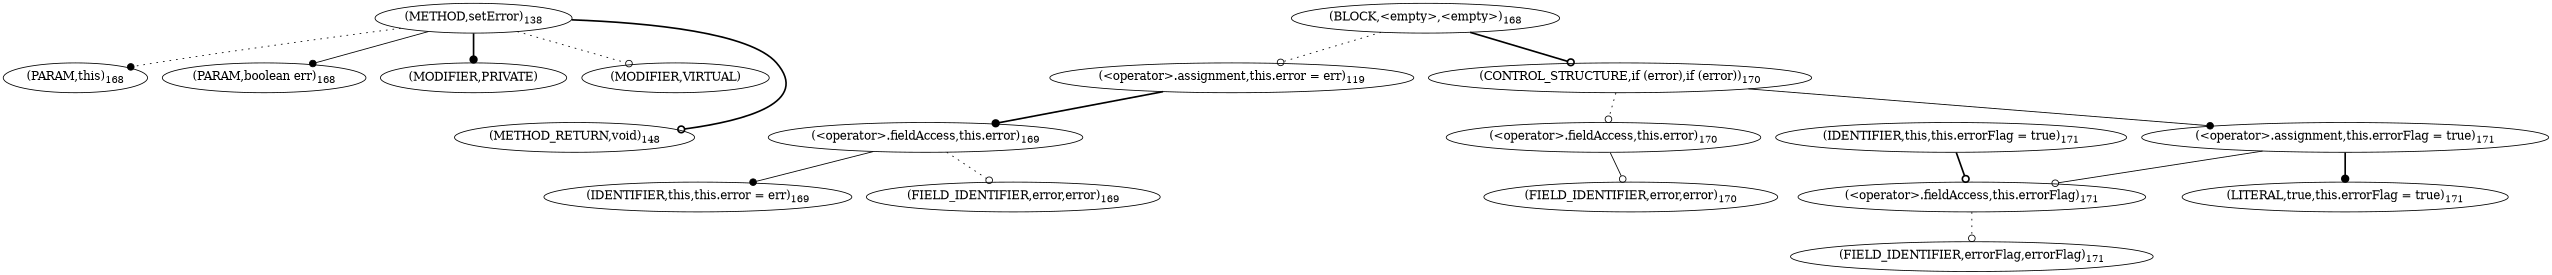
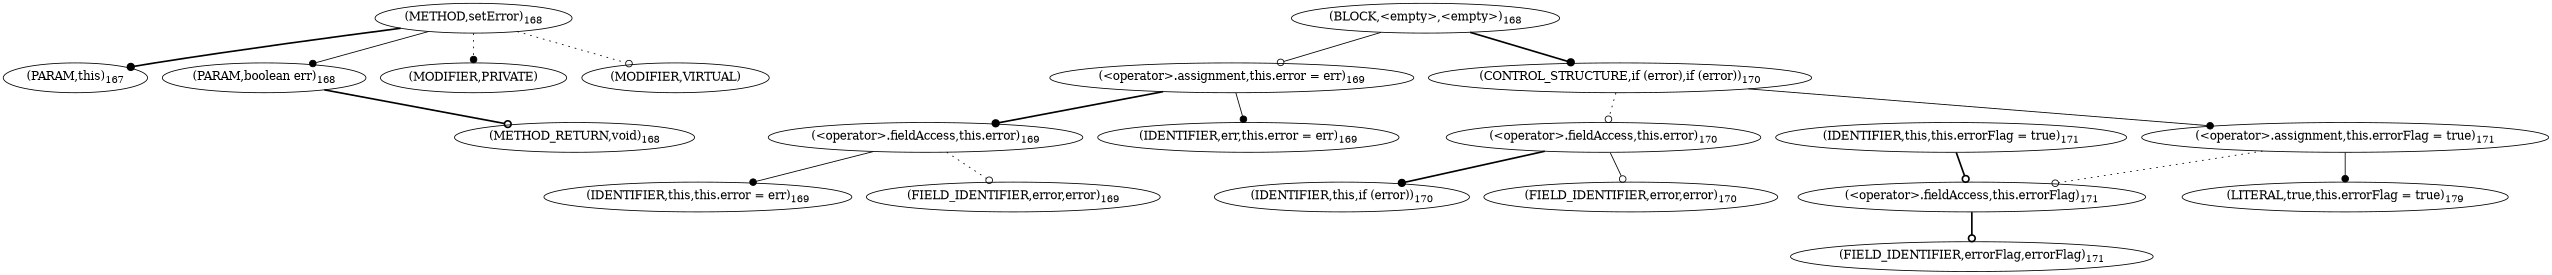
(533, 17) -> (533, 17)
(746, 44) -> (414, 107)
(474, 45) -> (474, 45)
(267, 46) -> (267, 46)
(1332, 47) -> (1332, 47)
(1519, 47) -> (1519, 47)
(115, 77) -> (115, 77)
(1356, 77) -> (1356, 77)
(651, 136) -> (651, 136)
none -> (1248, 137)
(2345, 164) -> (2345, 164)
(2161, 167) -> (2161, 167)
(2454, 196) -> (2454, 196)
none -> (1342, 197)
(1972, 224) -> (1972, 224)
